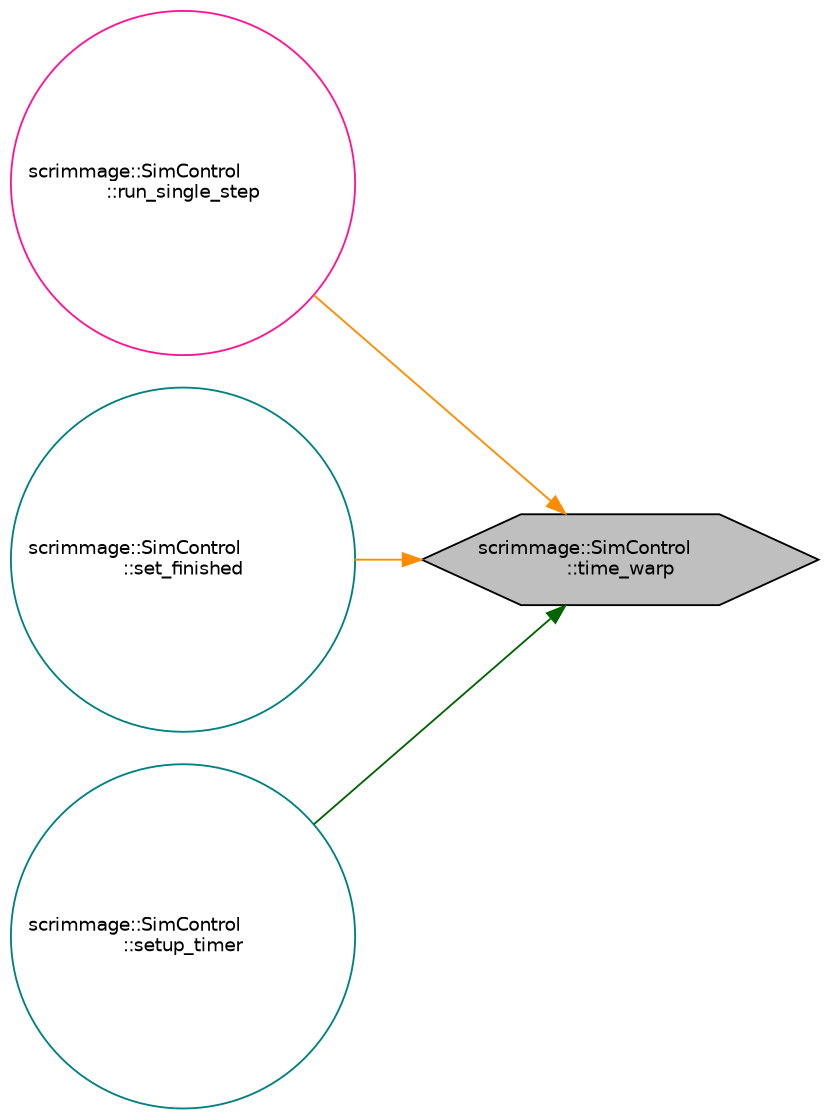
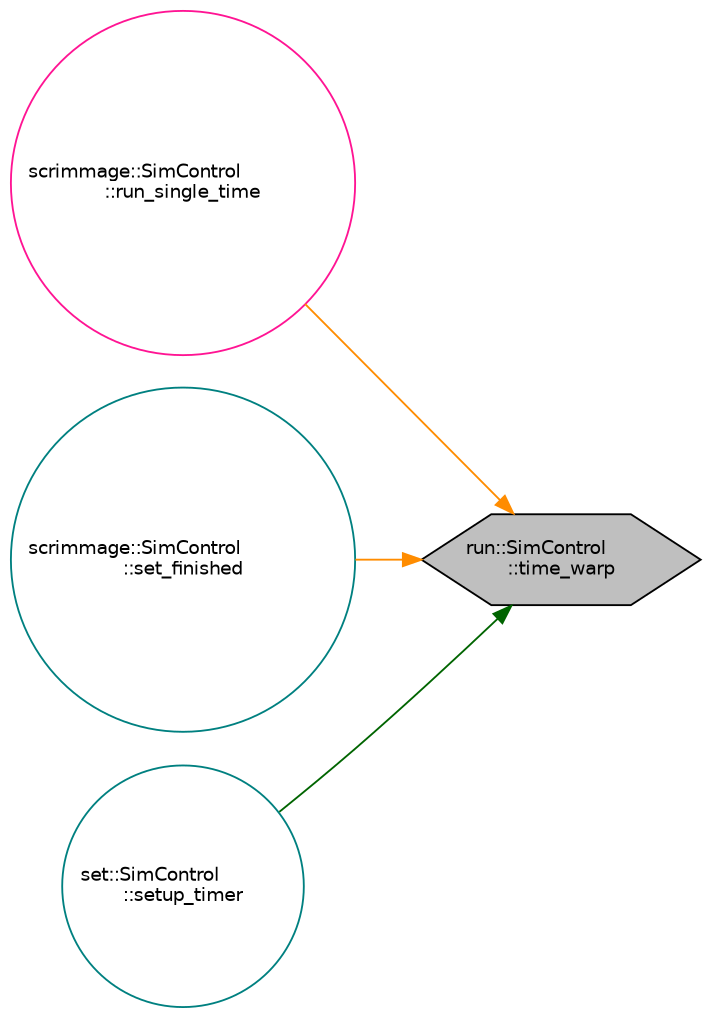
(183, 183) -> (183, 183)
(620, 560) -> (561, 560)
(183, 936) -> (183, 886)
